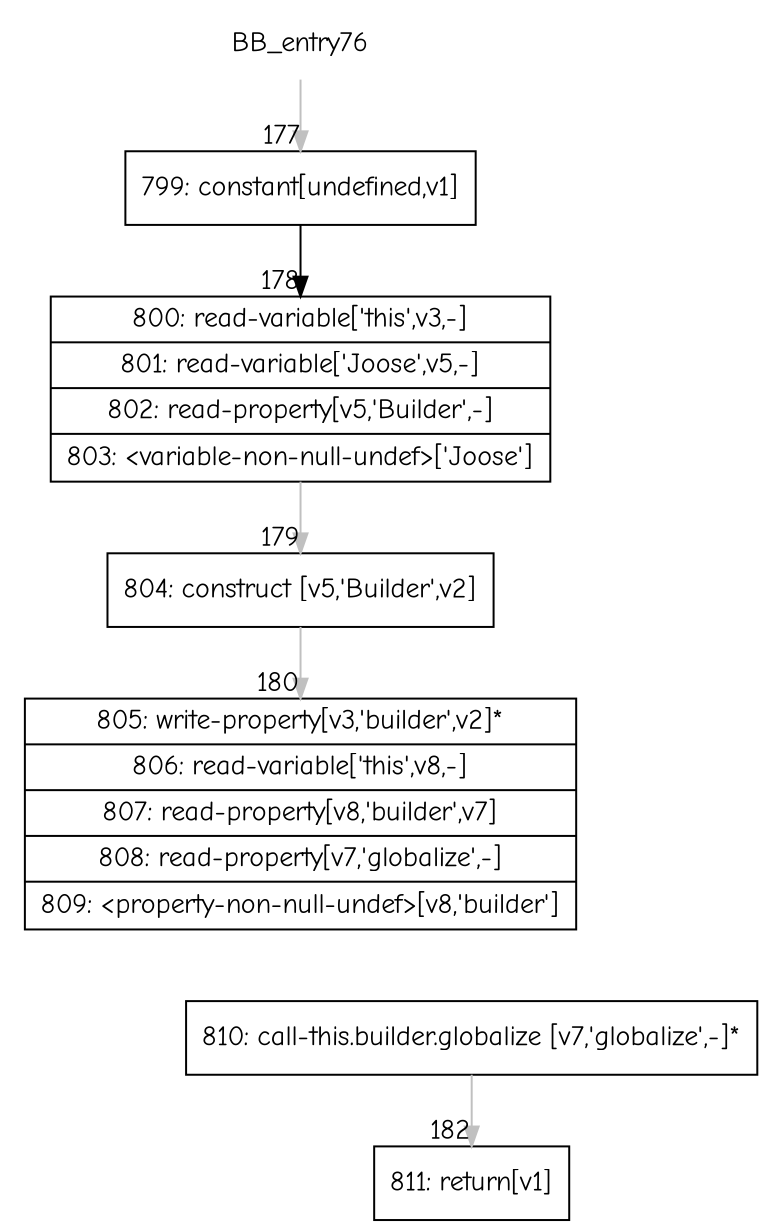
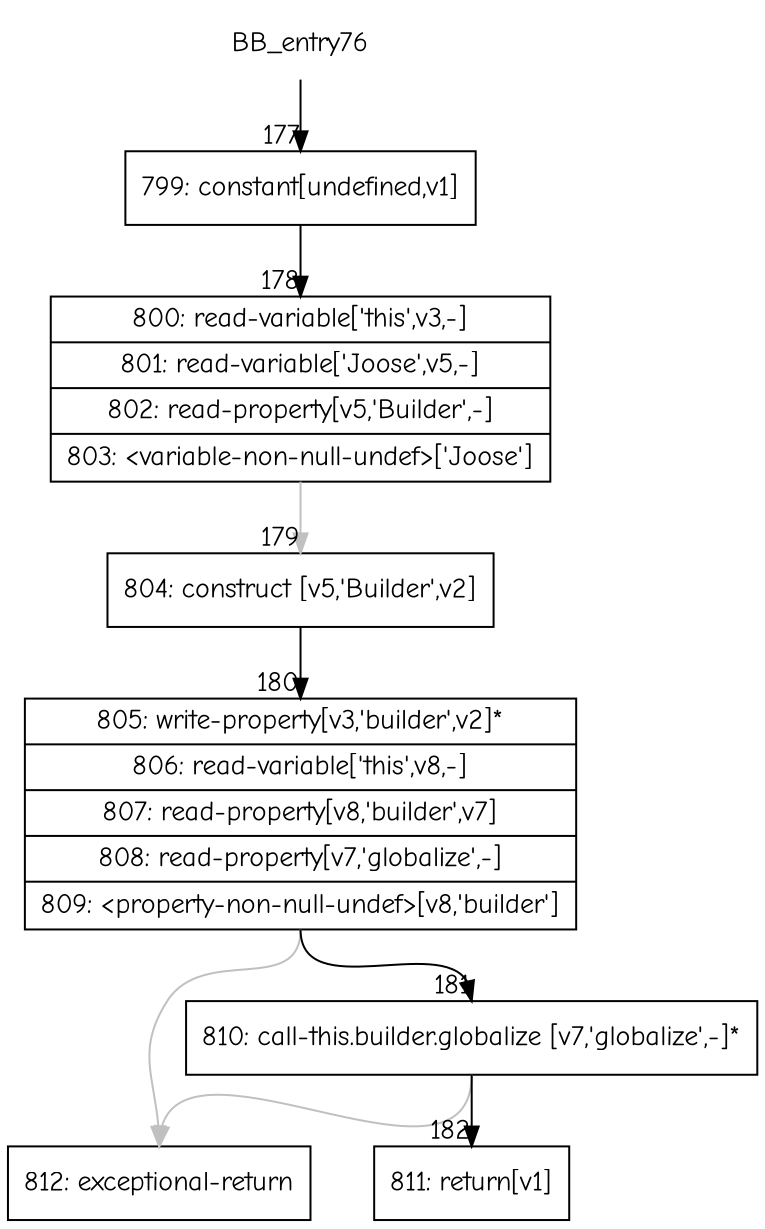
(301, 105) -> (301, 105)
(301, 653) -> (301, 653)
none -> (376, 966)
(472, 1100) -> (472, 1113)
none -> (159, 1183)
